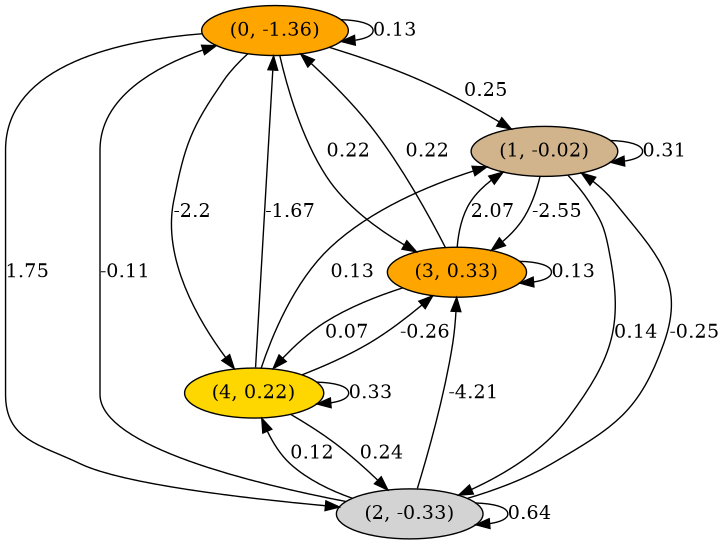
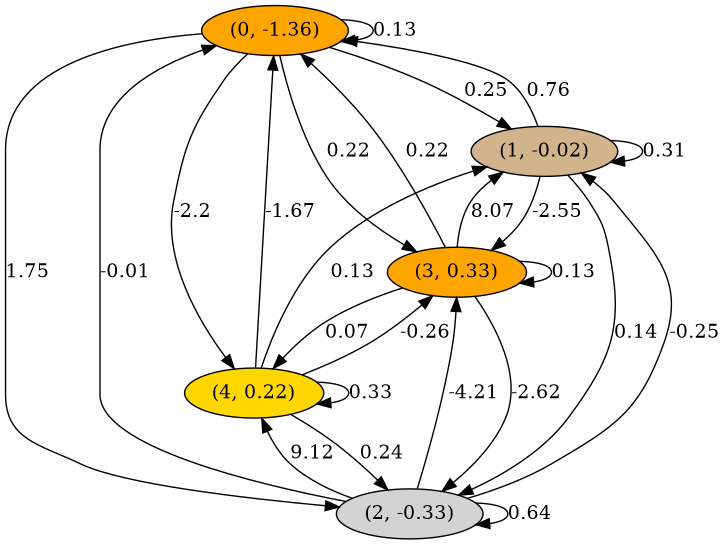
none -> (461, 61)
(493, 212) -> (493, 212)
(126, 272) -> (126, 272)
none -> (510, 395)
(312, 453) -> (312, 453)
